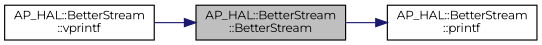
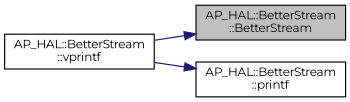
(361, 23) -> (170, 65)
